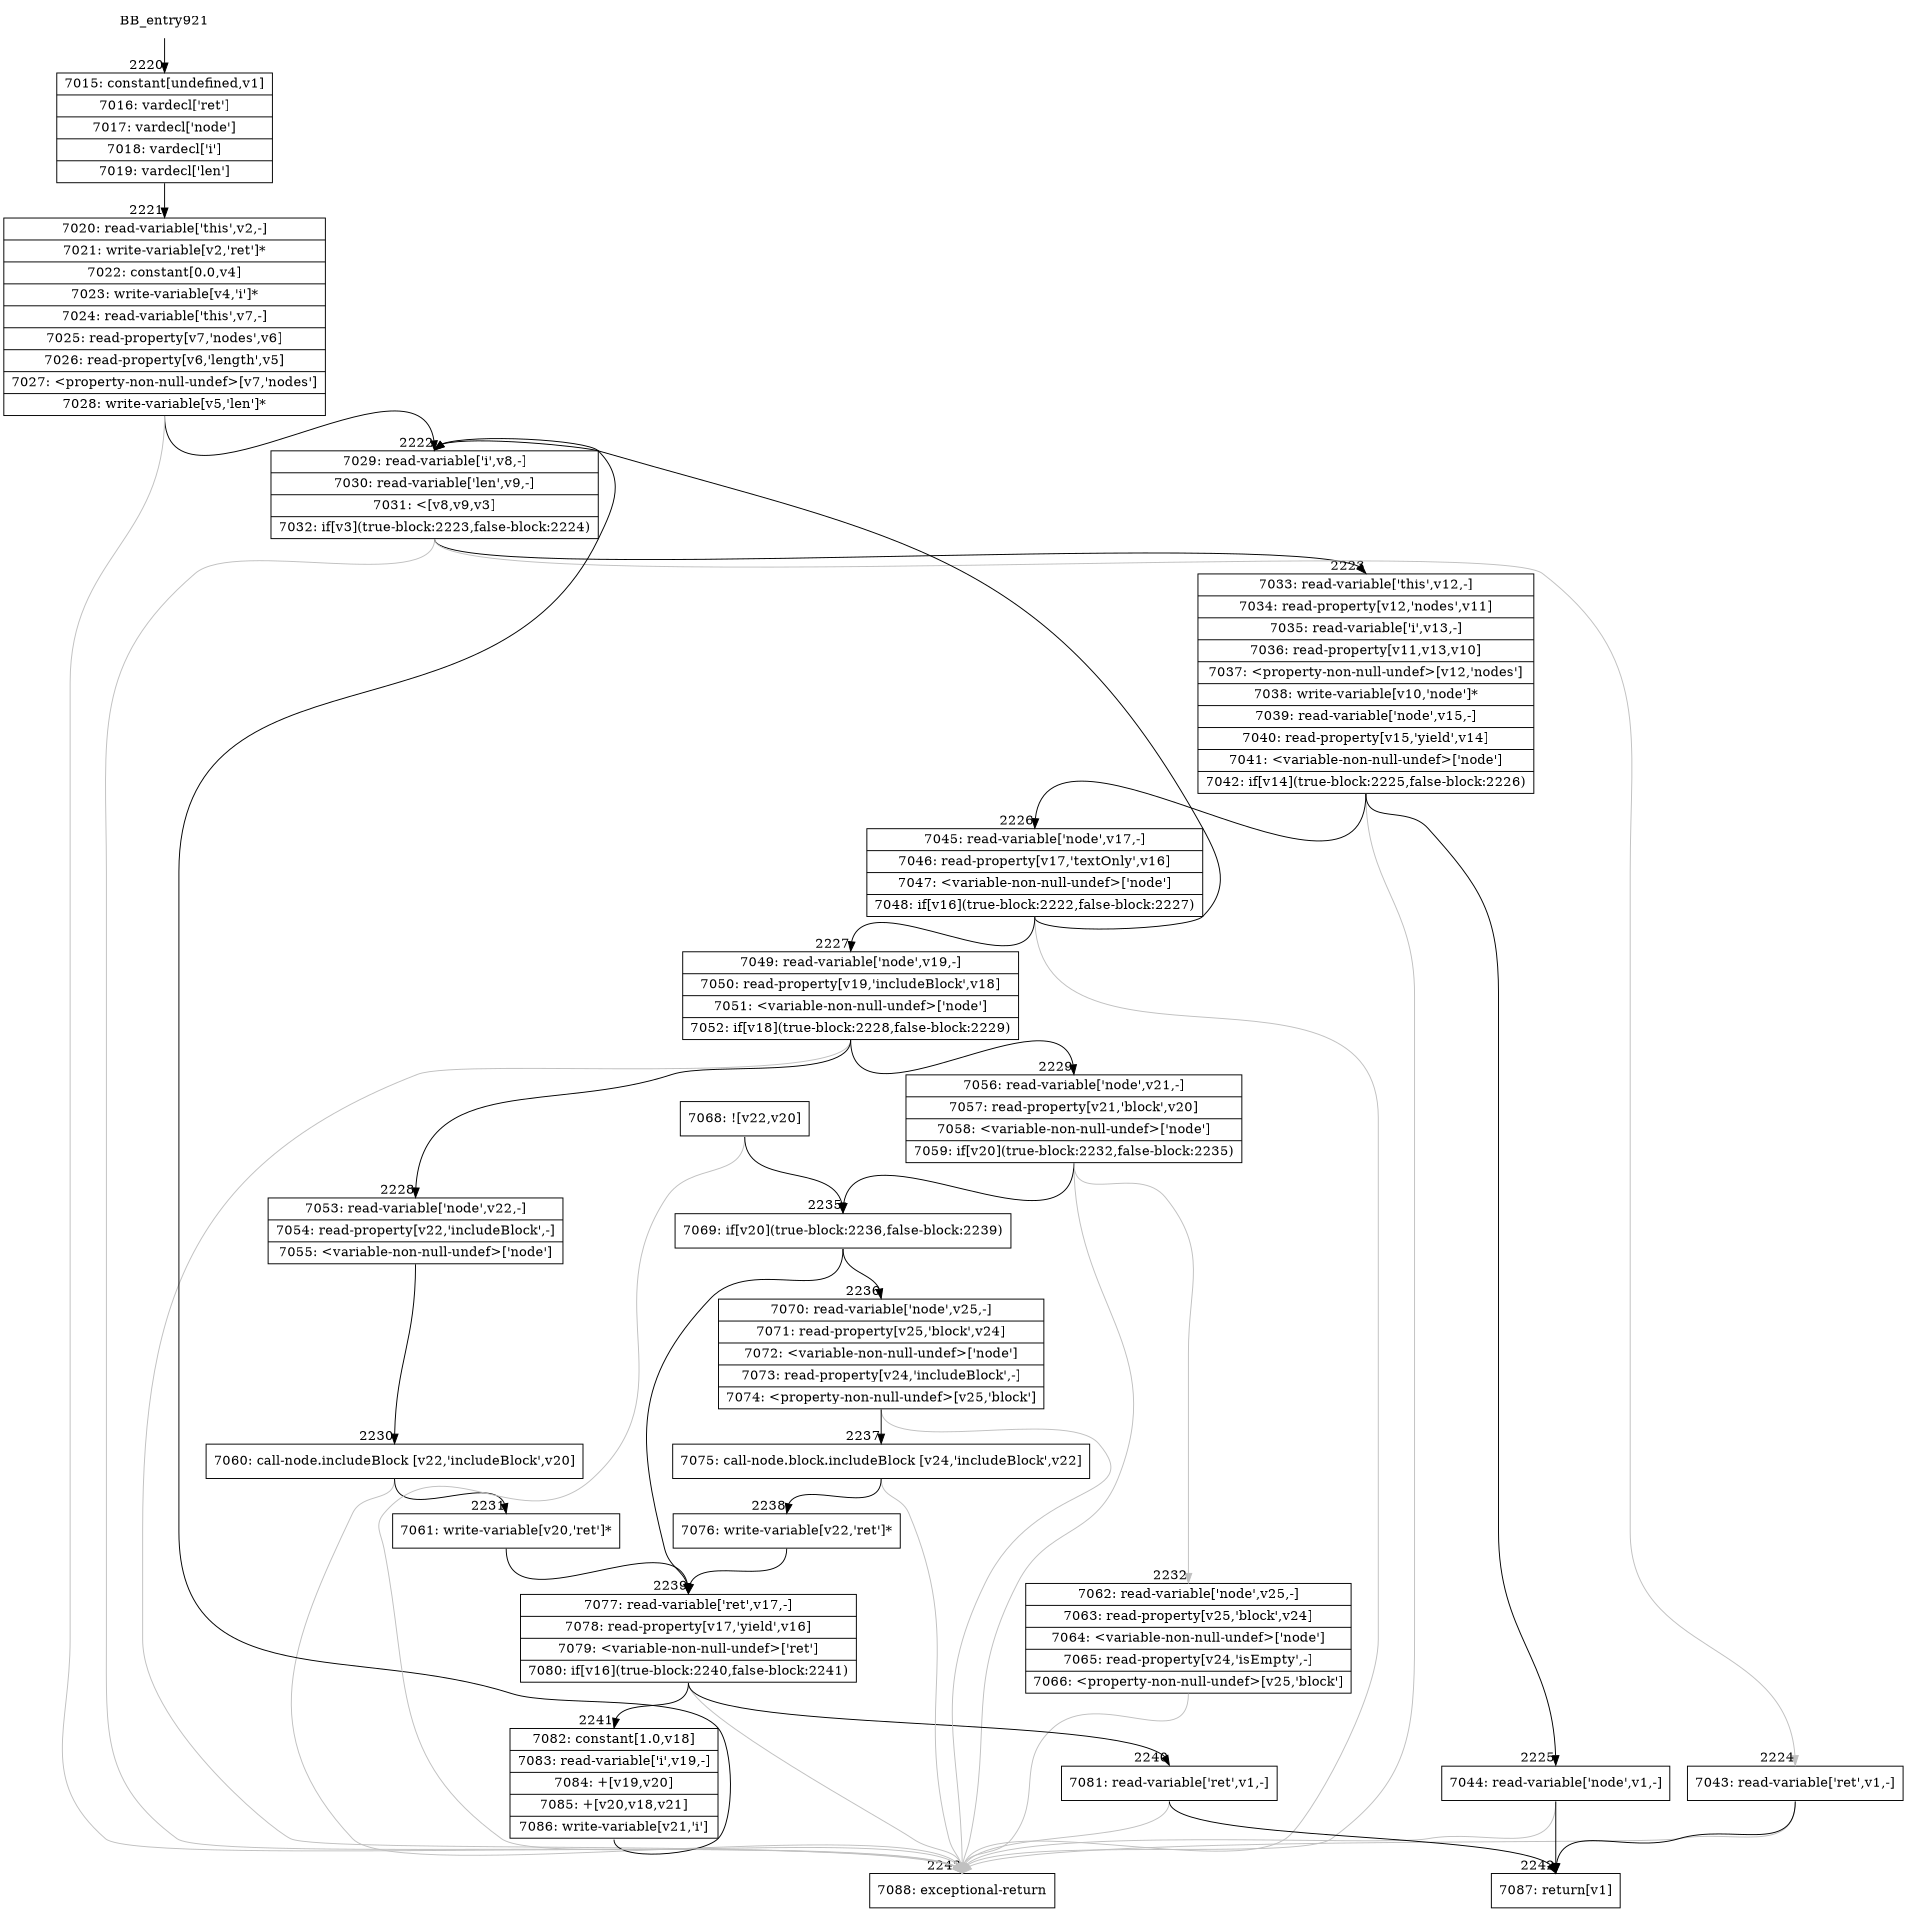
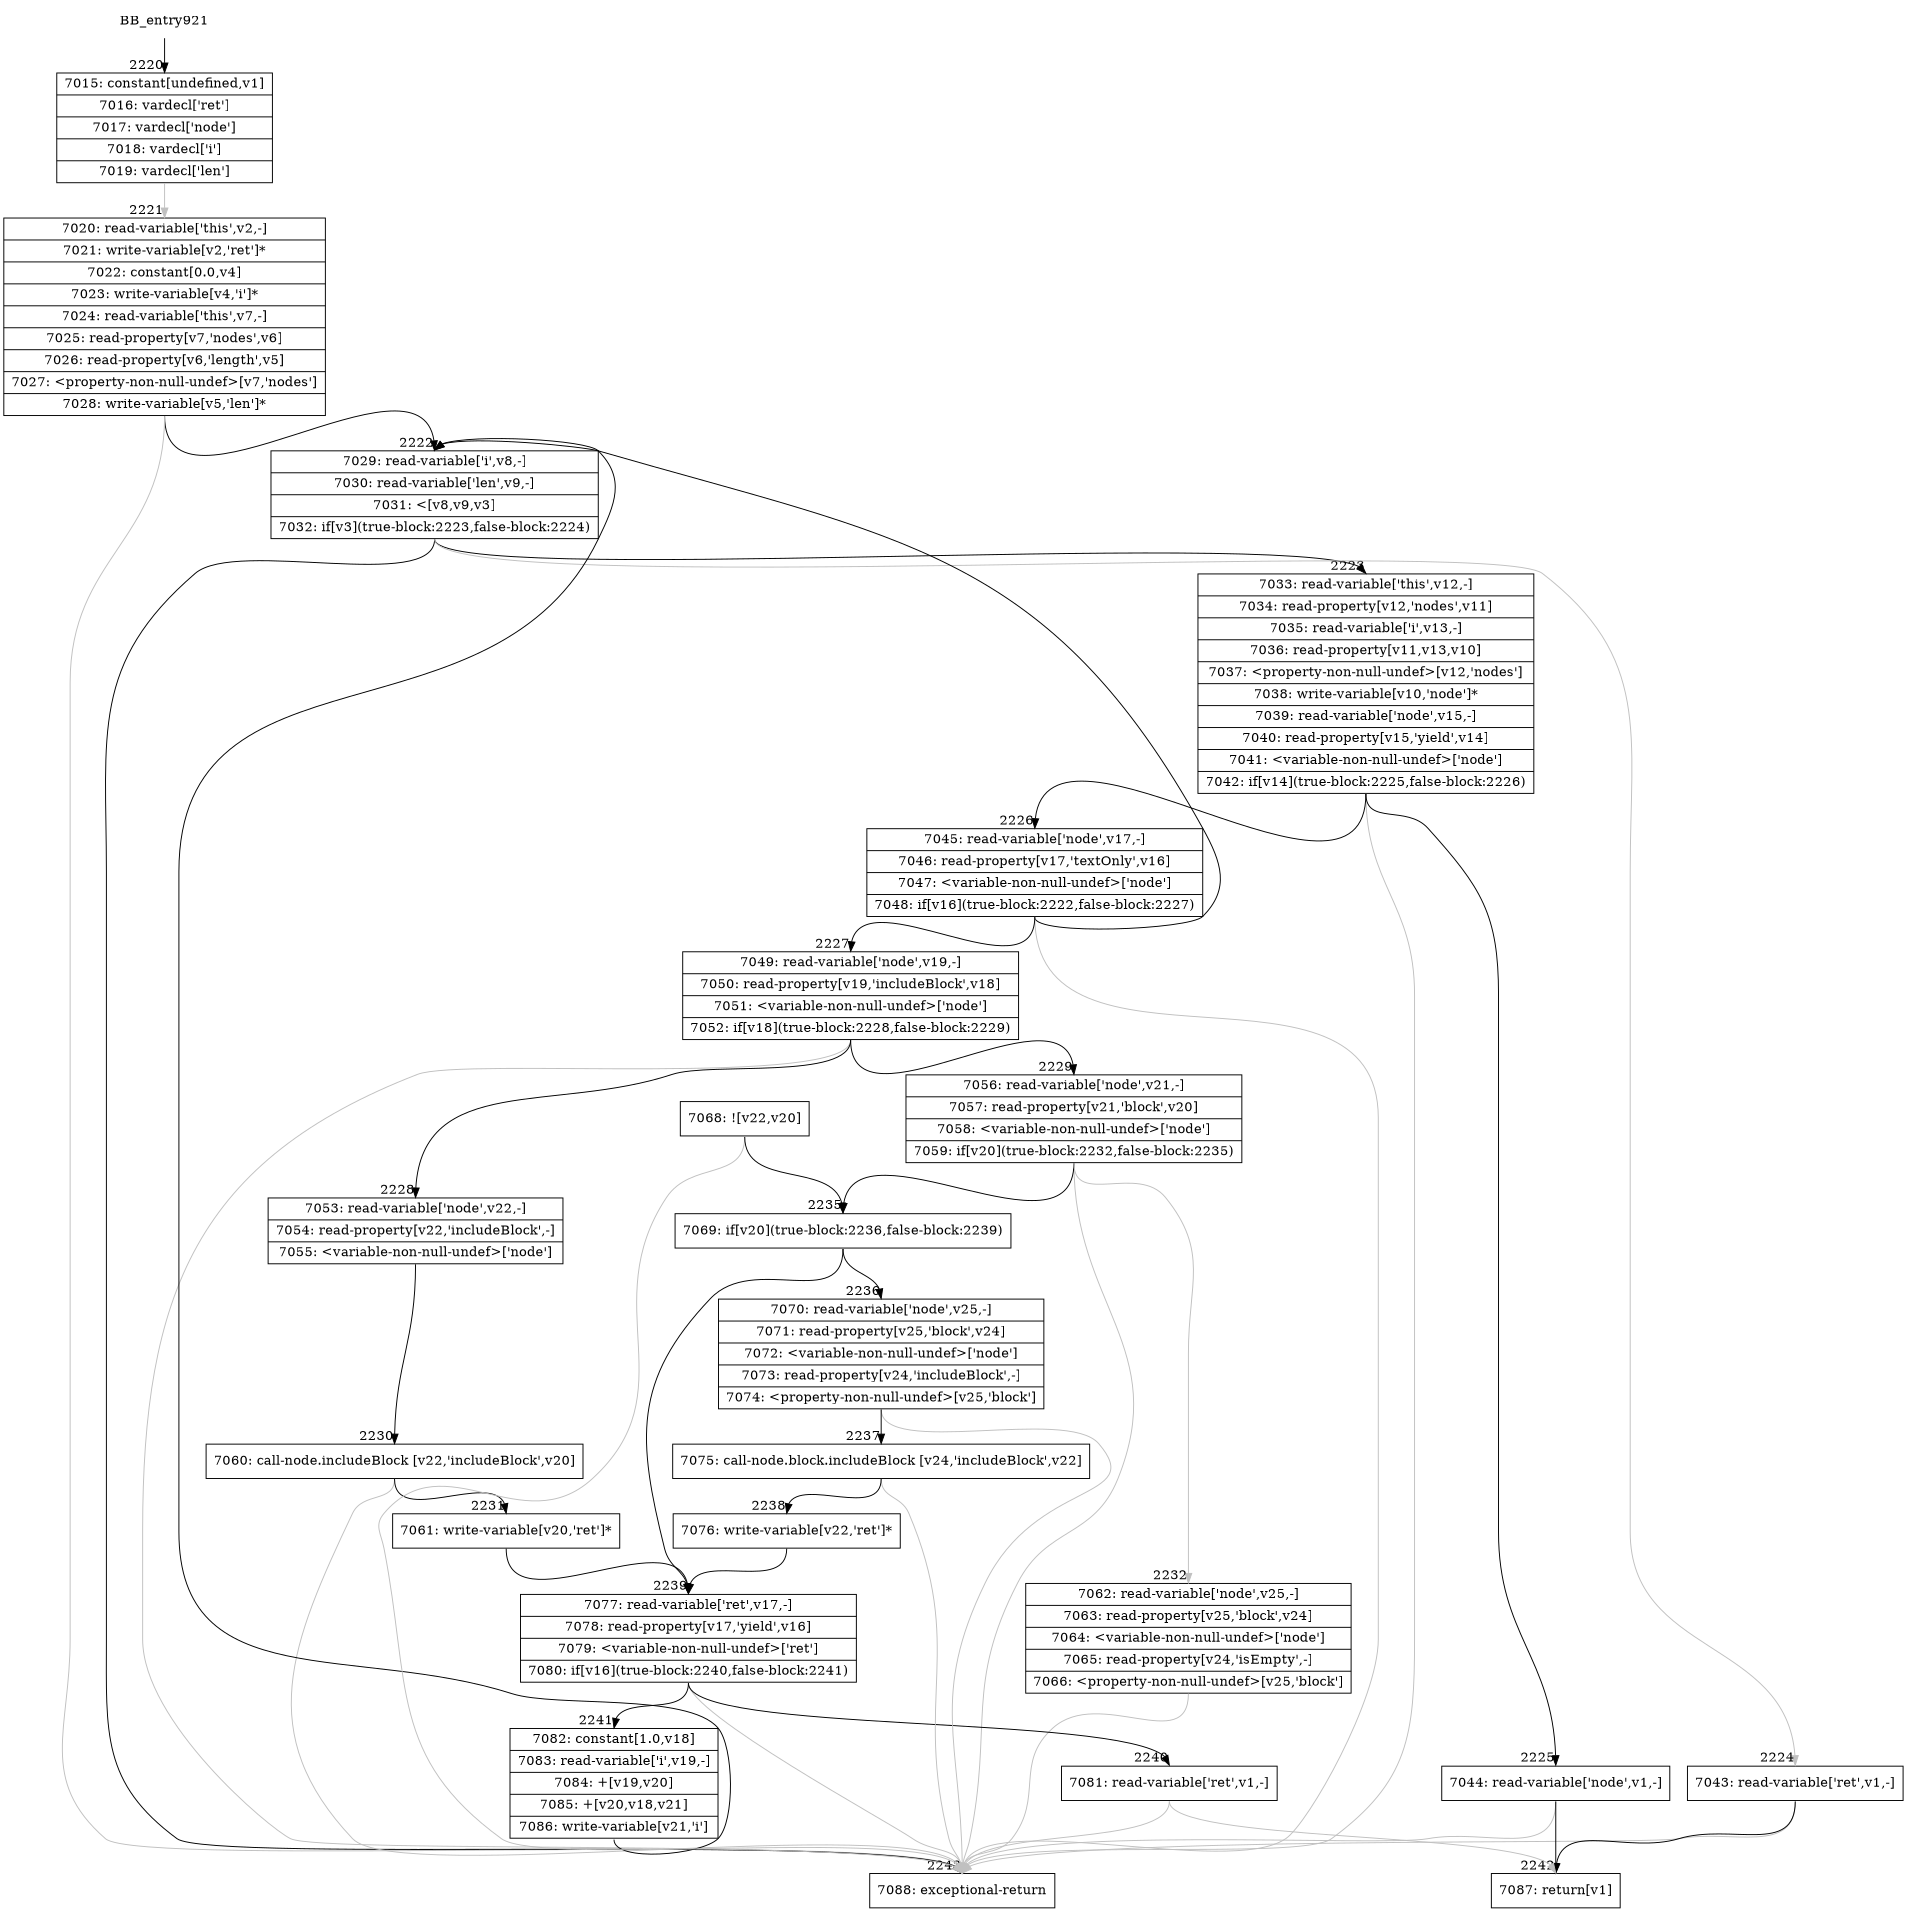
(165, 196) -> (165, 196)
(106, 1468) -> (106, 1468)
(1319, 1834) -> (1319, 1834)
